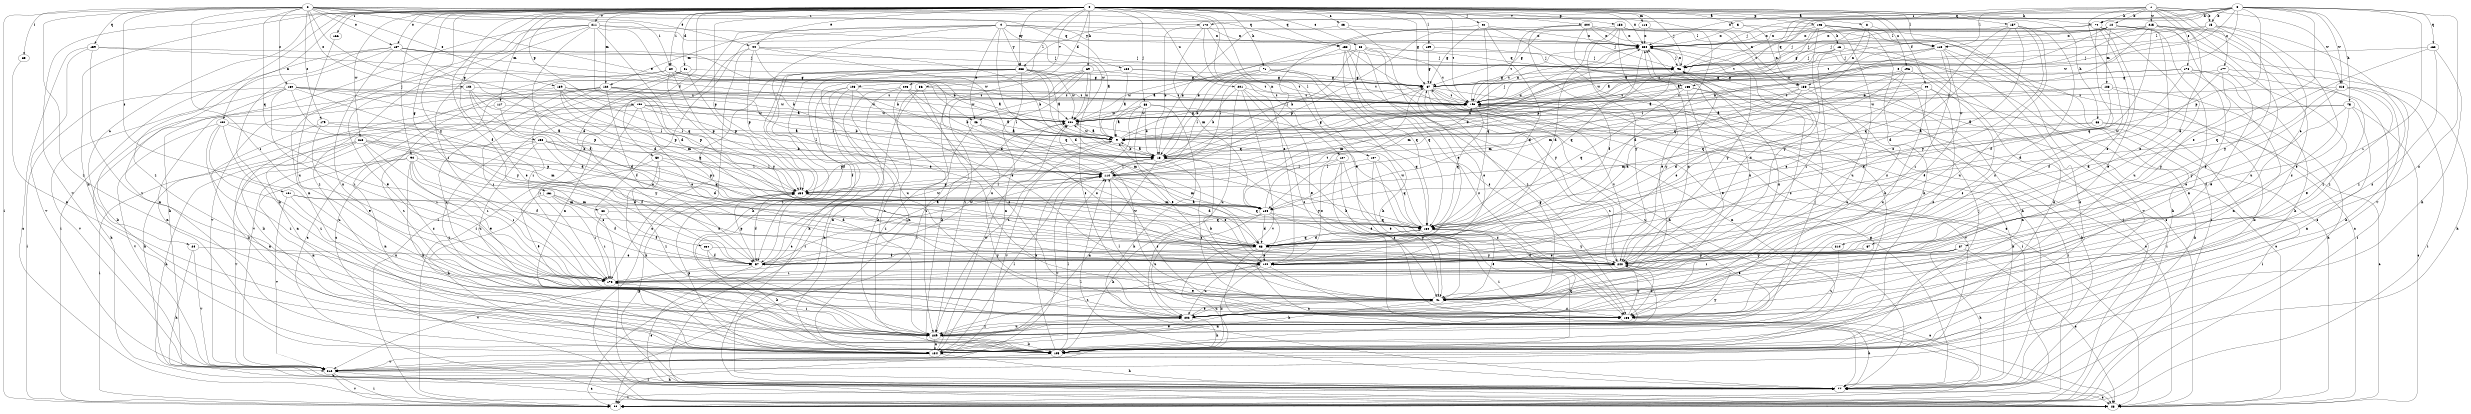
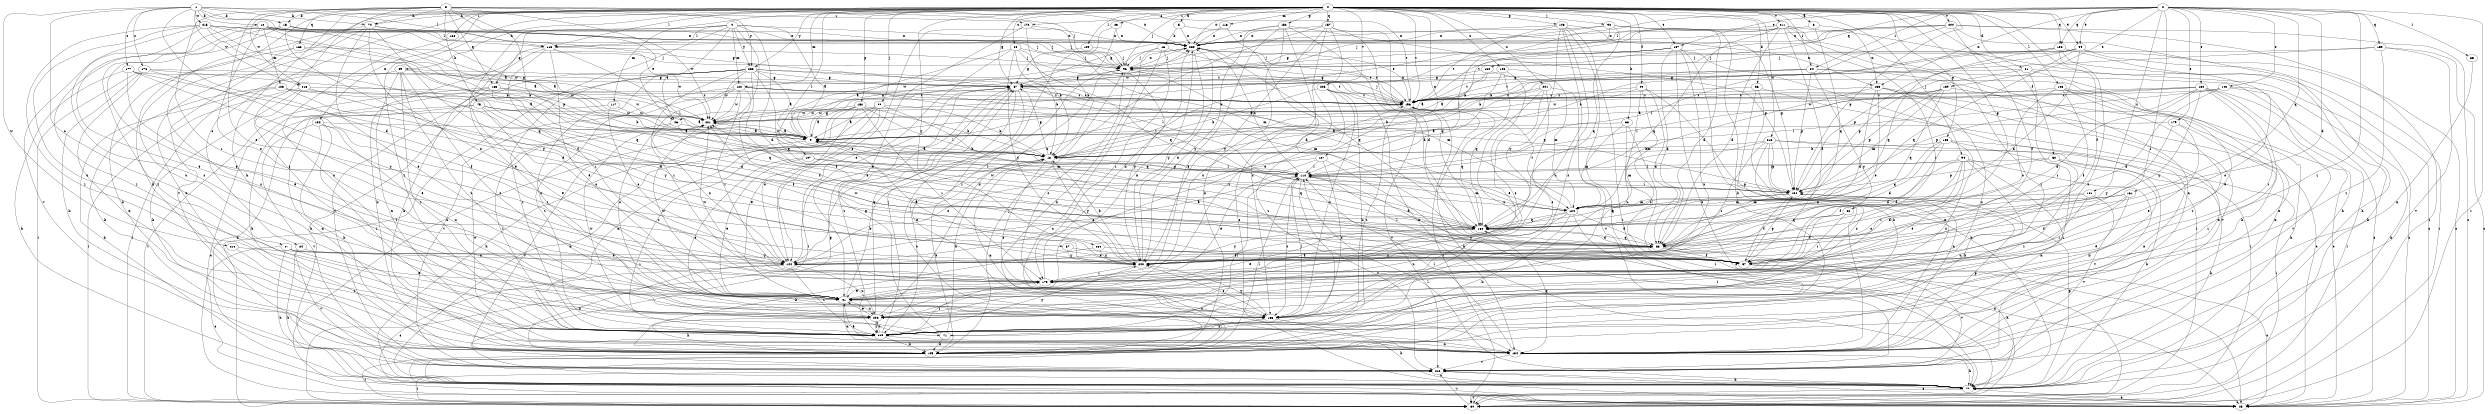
(1461, 168) -> (1101, 333)
